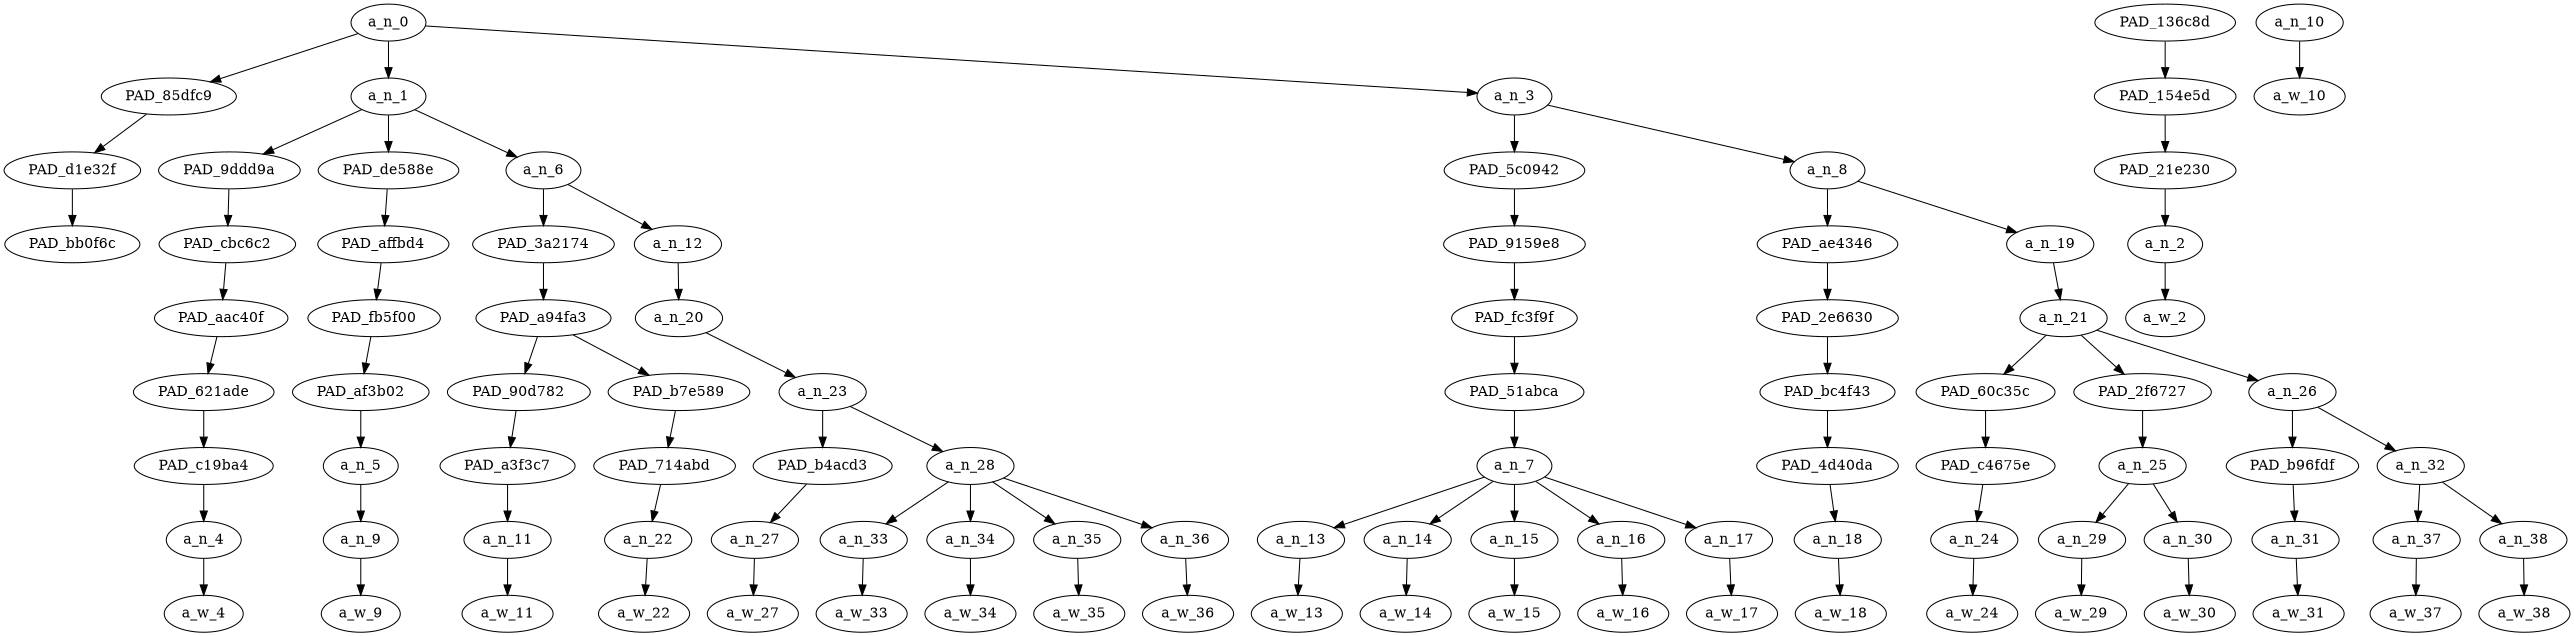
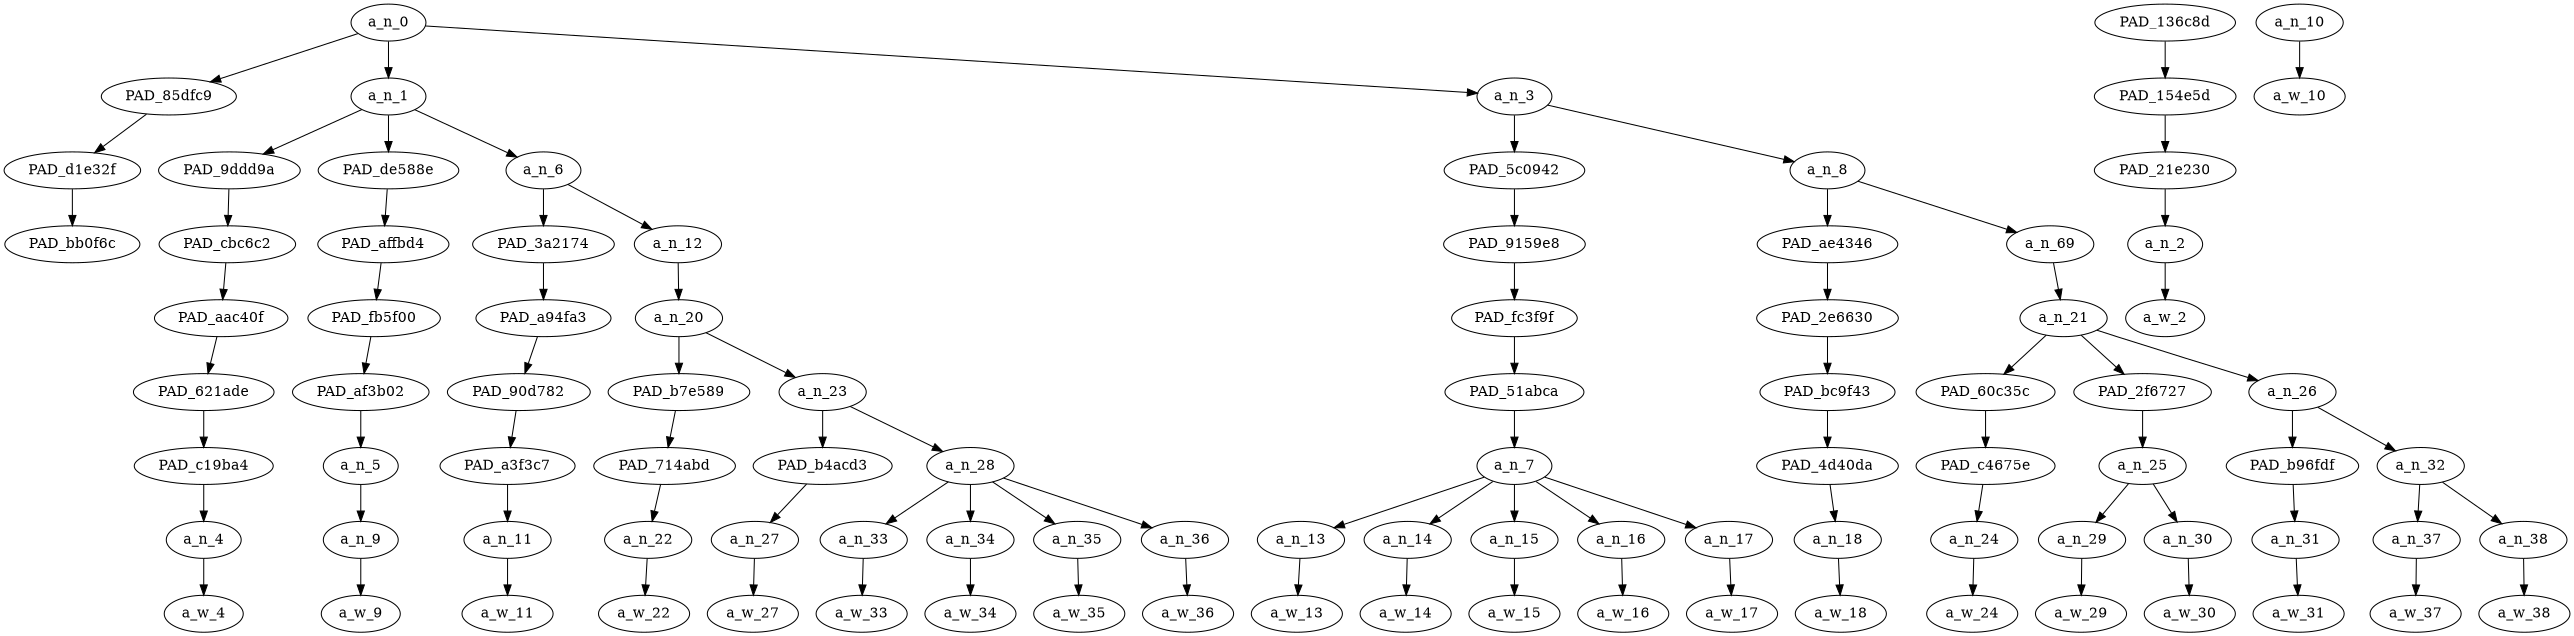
(2050, 244) -> (2050, 244)
(606, 353) -> (679, 350)
(1827, 392) -> (1827, 392)
